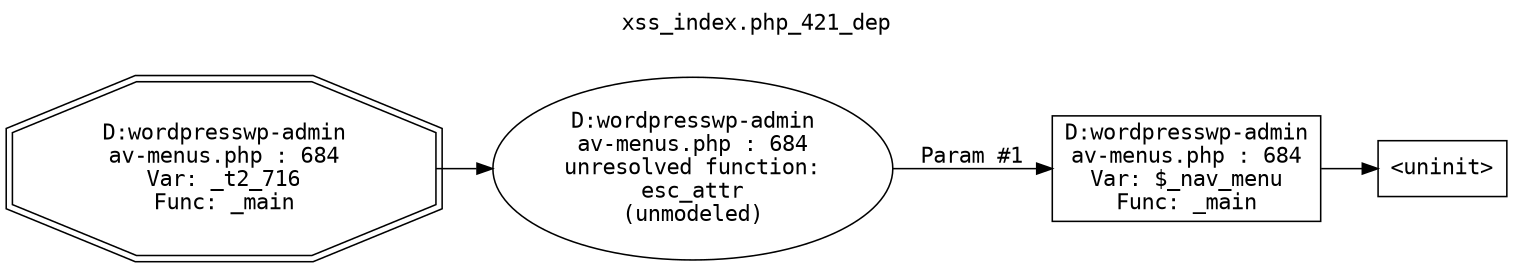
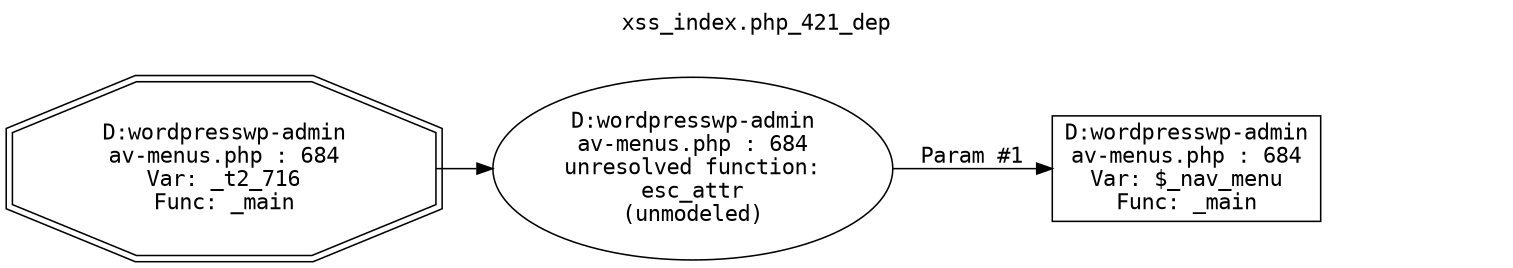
(1442, 169) -> none
